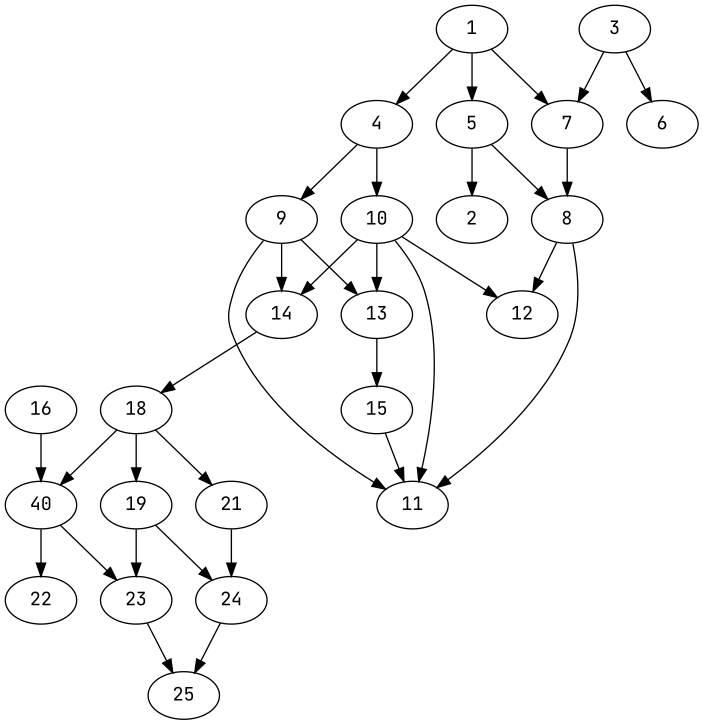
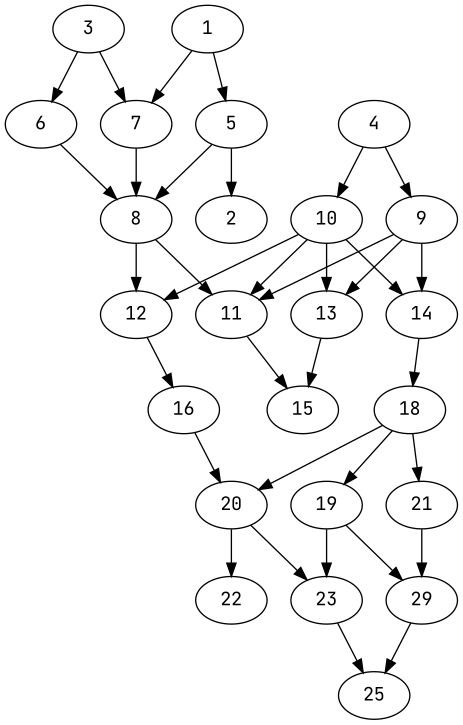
(429, 72) -> none
none -> (84, 167)
none -> (157, 356)
(392, 451) -> (263, 357)
(41, 505) -> (231, 505)
(231, 600) -> (422, 600)
